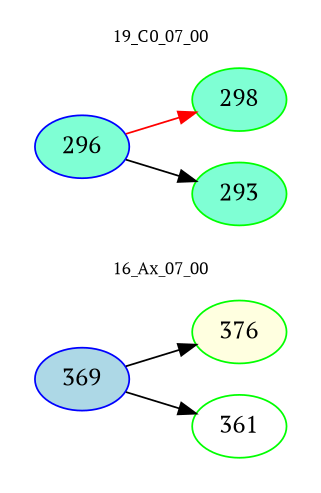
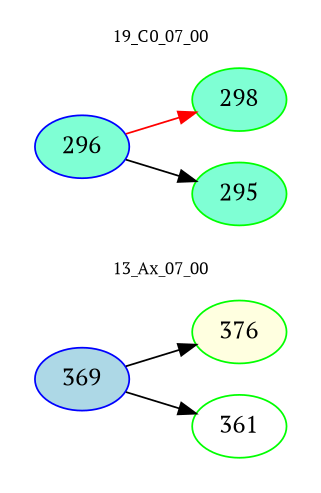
(239, 194) -> (239, 194)
(161, 270) -> (161, 270)
